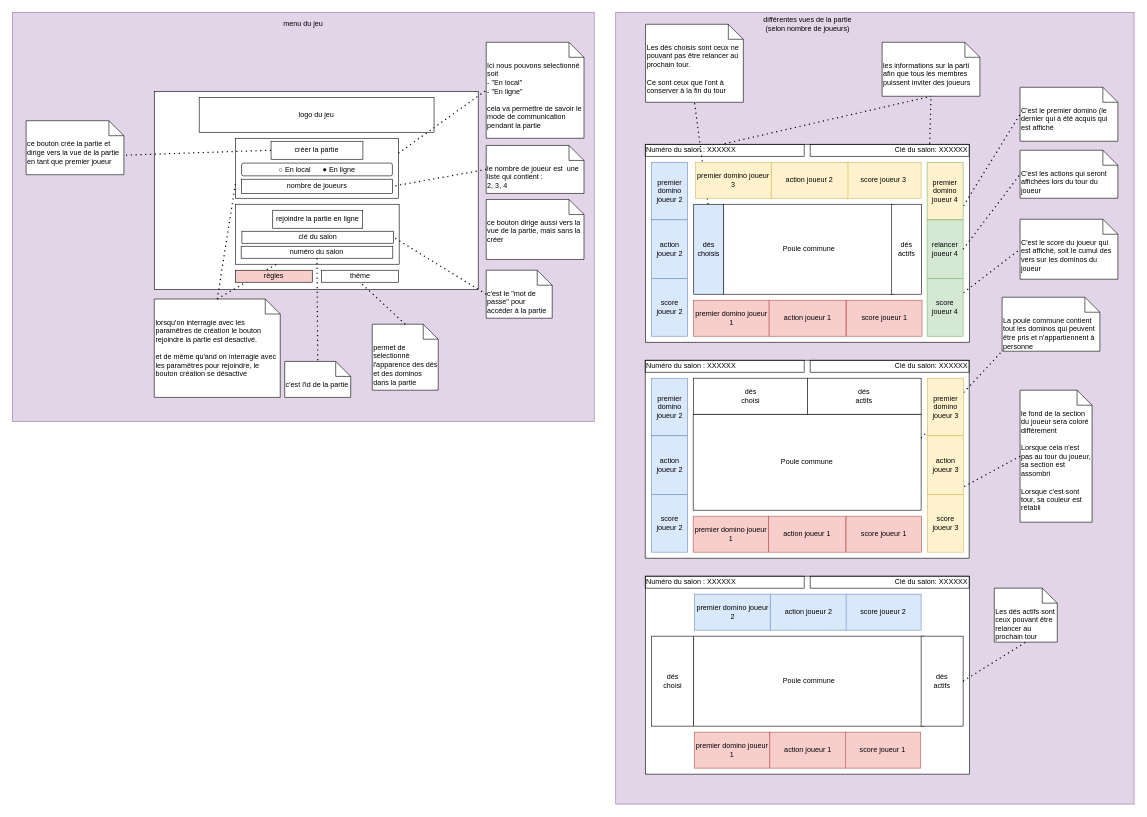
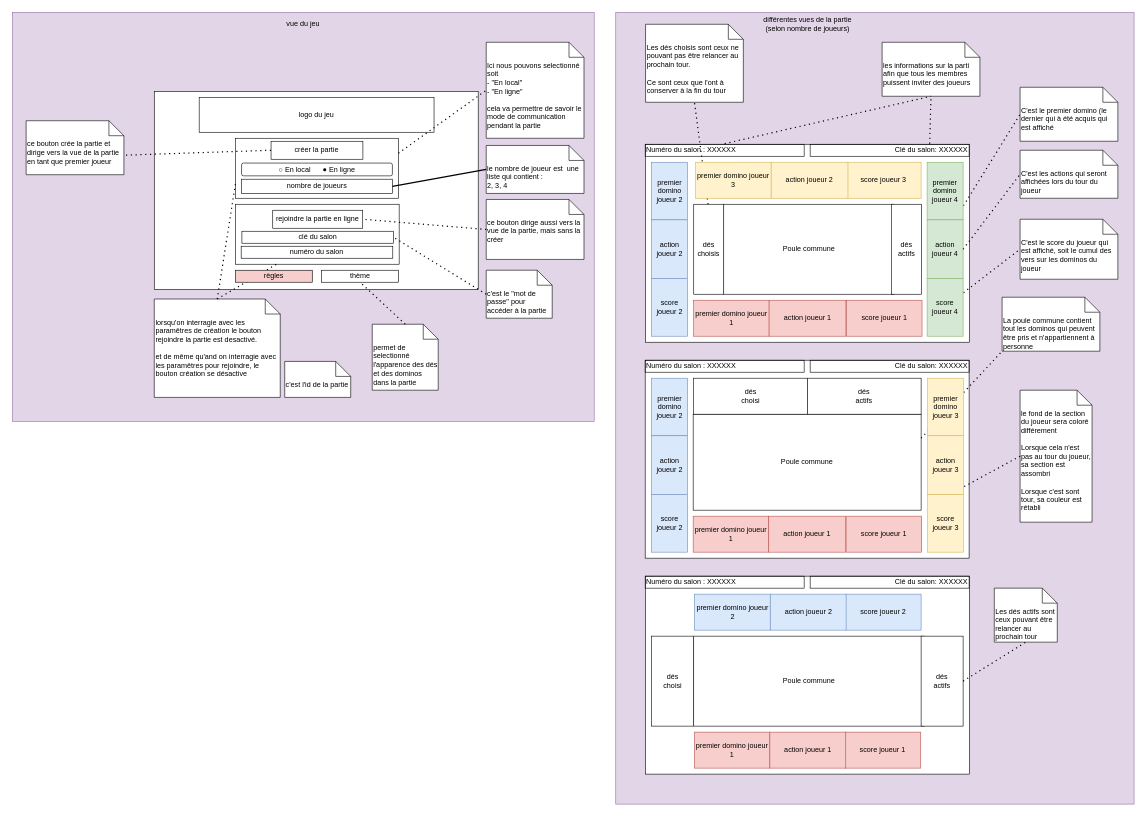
(303, 24) -> (303, 24)
(440, 178) -> (440, 178)
(945, 191) -> (945, 191)
none -> (425, 224)
(709, 249) -> (709, 249)
(945, 249) -> (945, 249)
(317, 310) -> none
